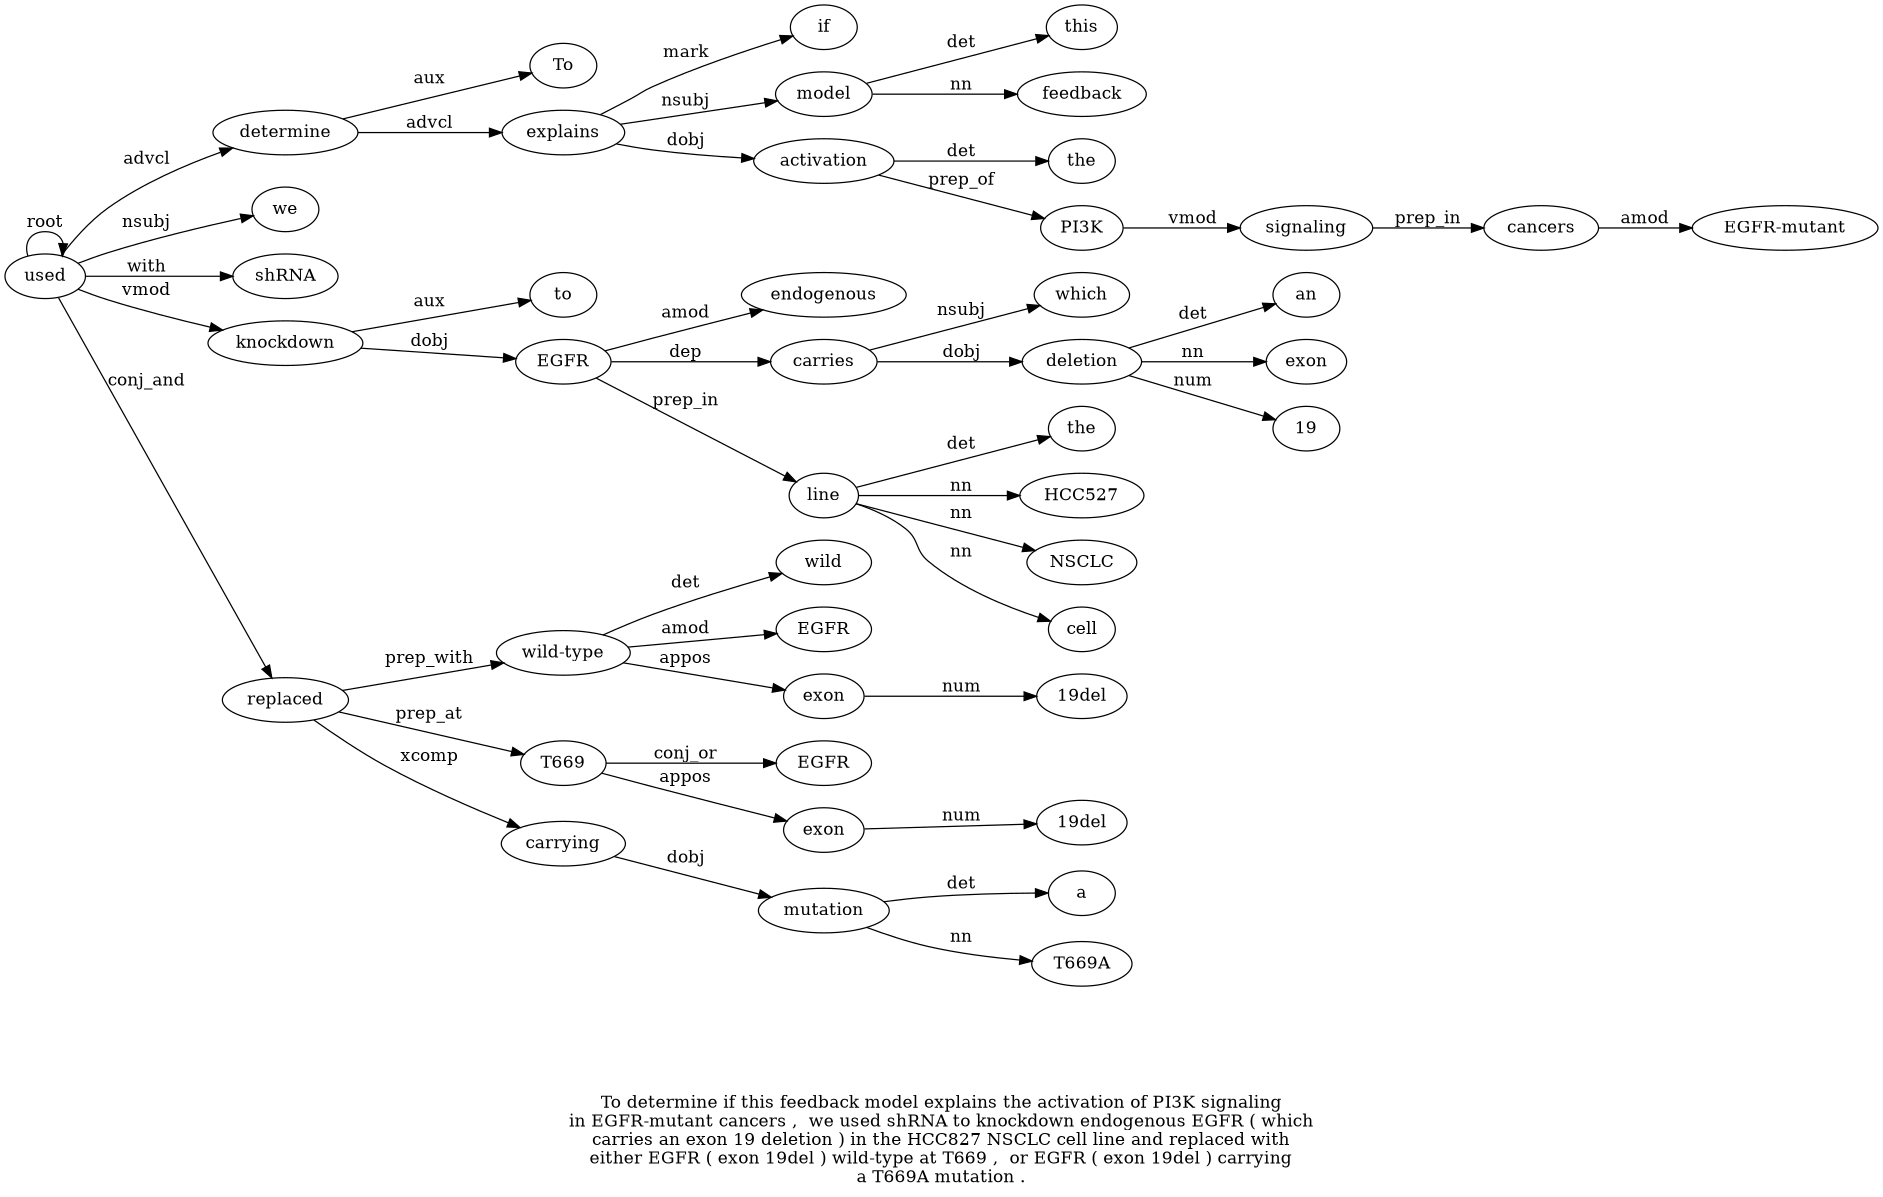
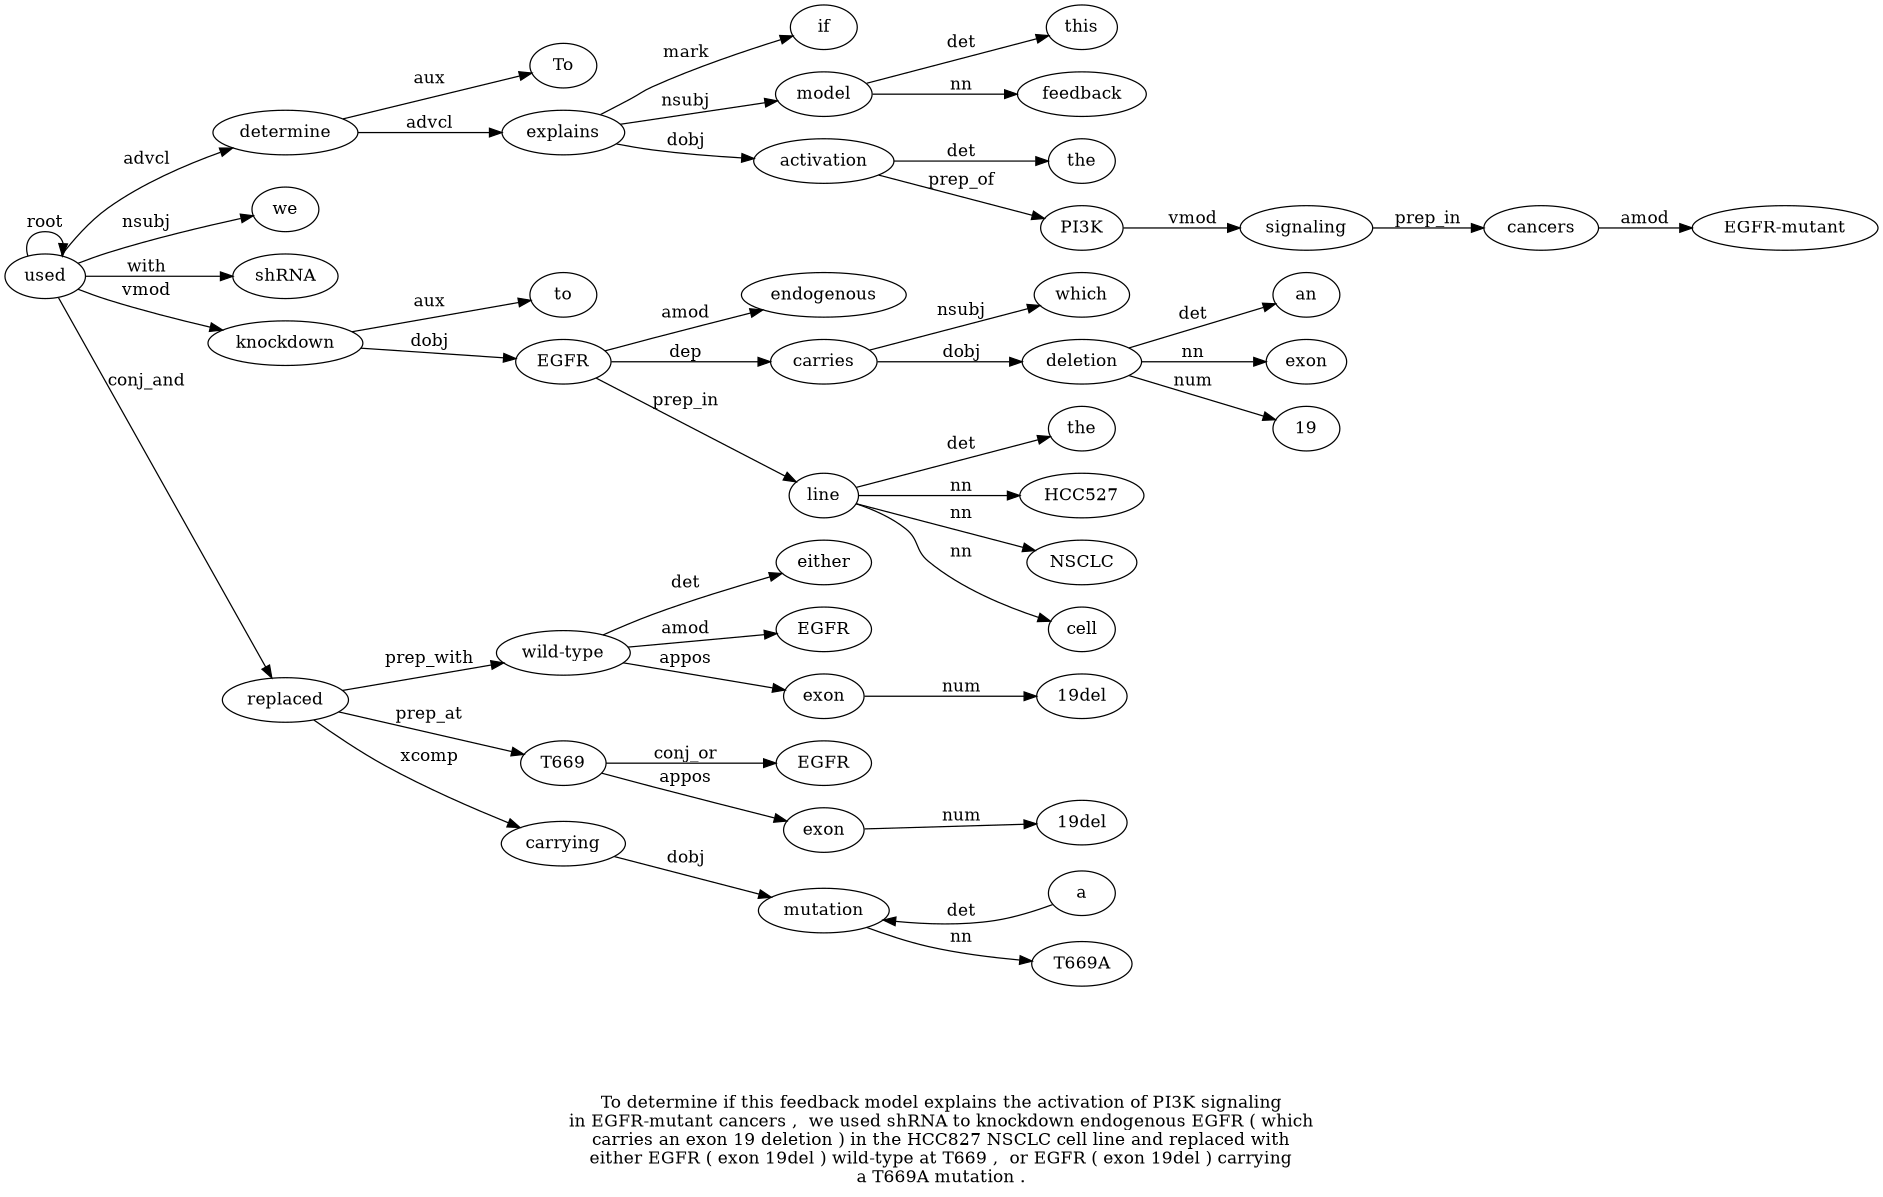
(824, 562) -> (824, 562)
(959, 895) -> (975, 923)
